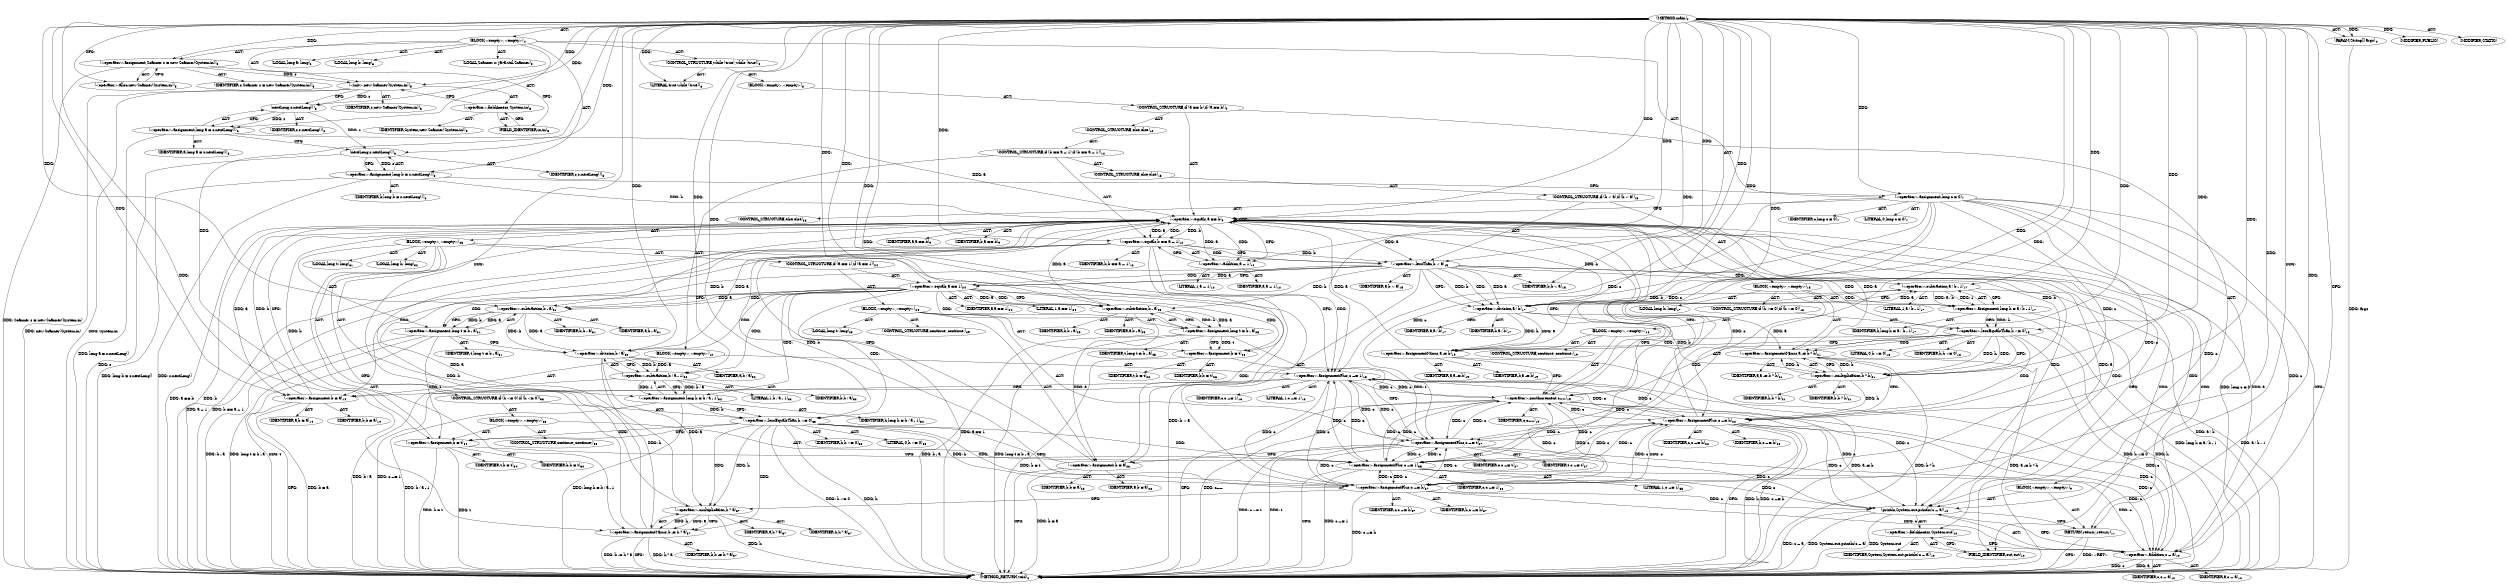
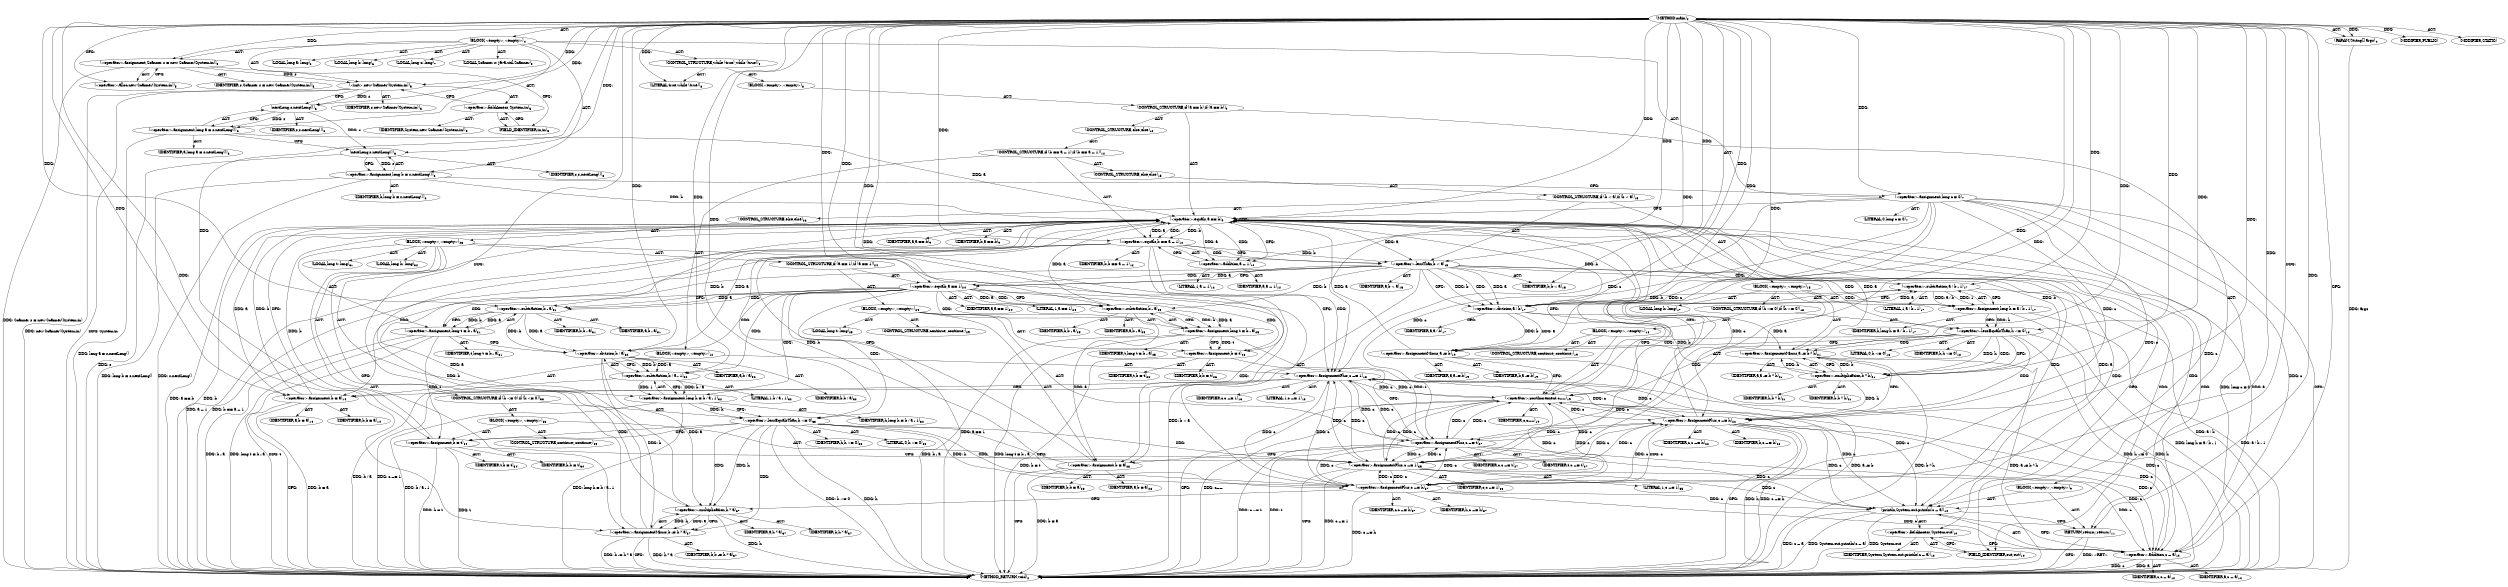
none -> (416, 63)
(1814, 220) -> none
(1490, 332) -> none
(745, 387) -> (729, 364)
